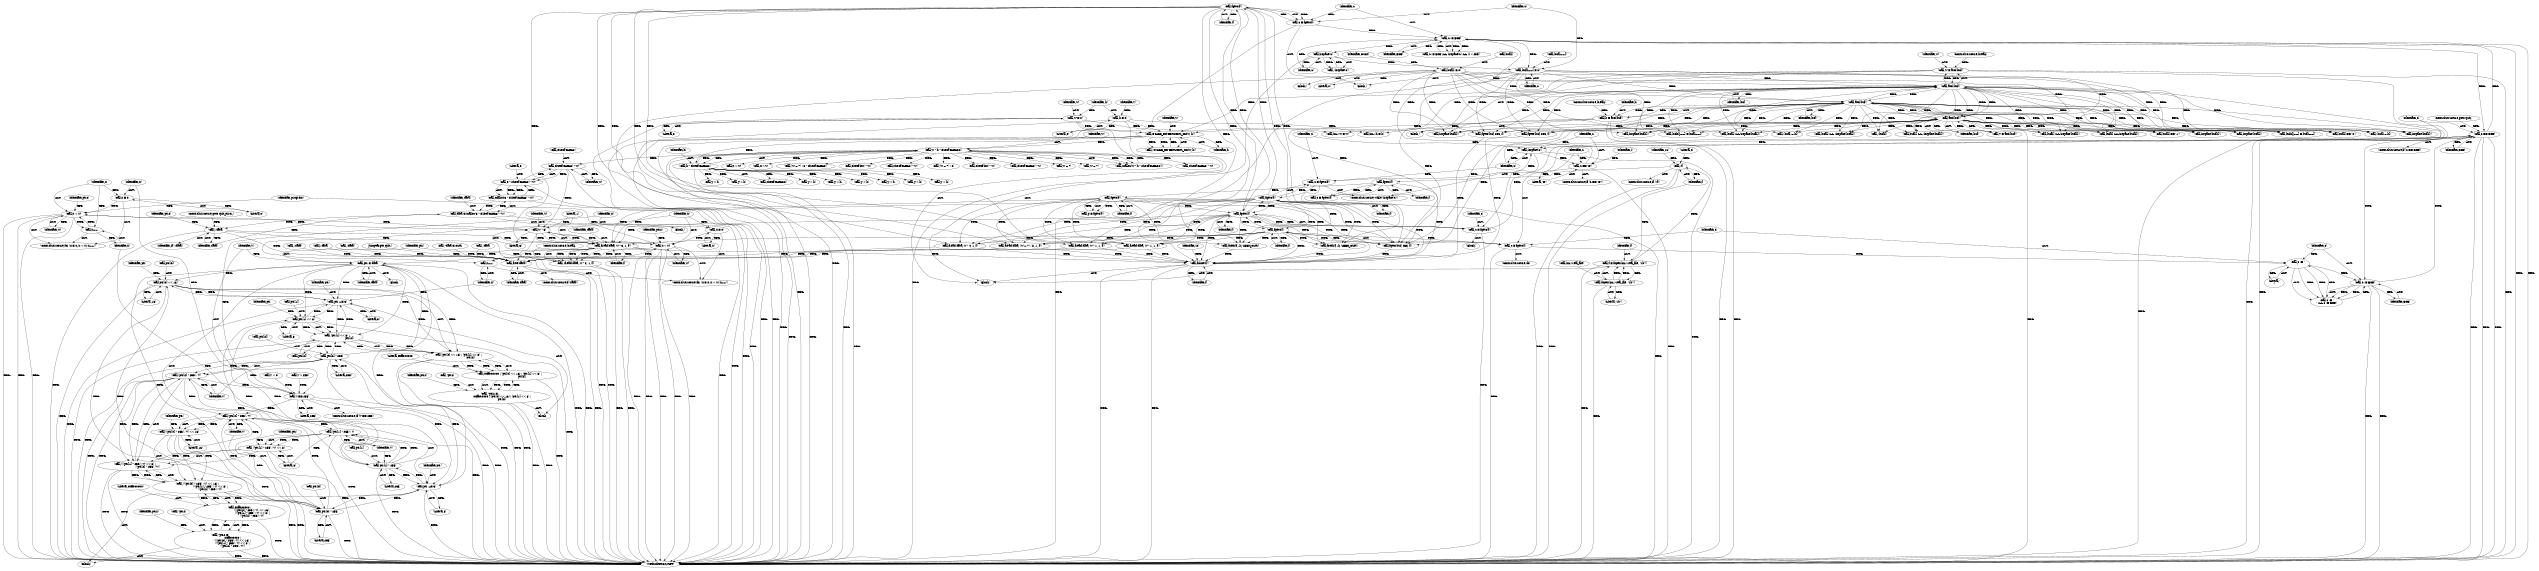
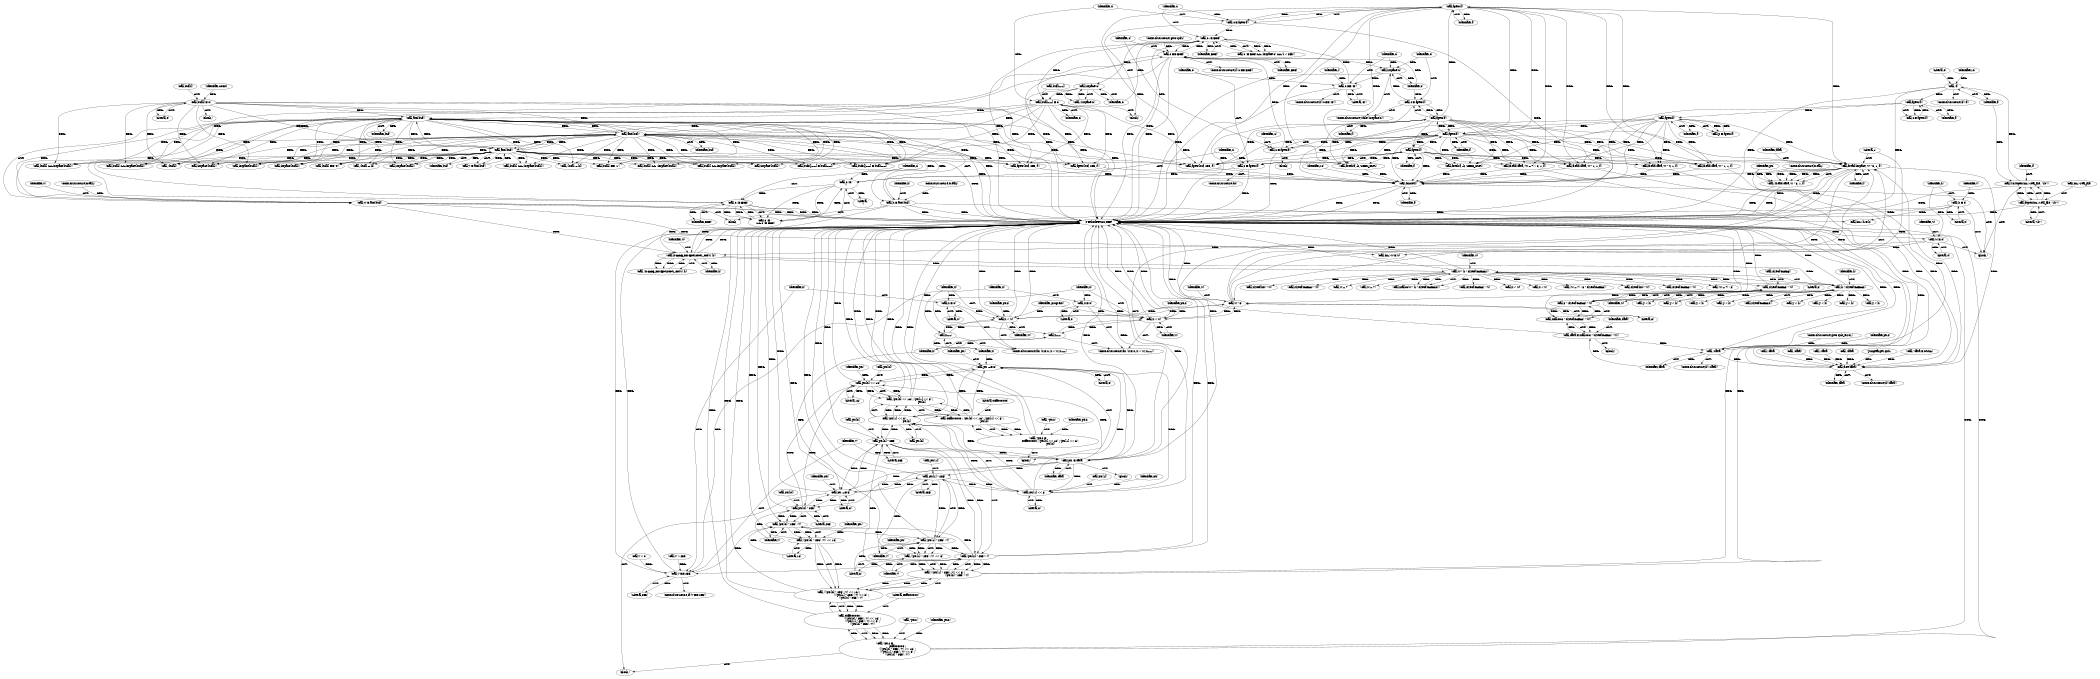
none -> (147, 121)
(611, 188) -> (1521, 225)
(170, 246) -> (1699, 367)
(450, 246) -> (1920, 351)
(613, 246) -> (1862, 166)
(172, 366) -> (1020, 469)
